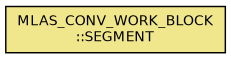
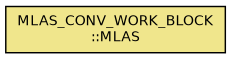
(116, 30) -> (116, 30)
